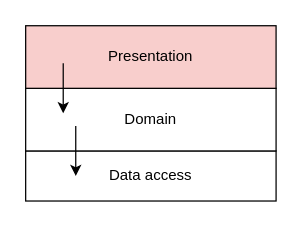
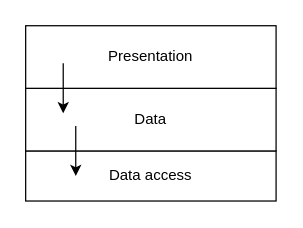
(151, 57) -> (151, 57)
(151, 119) -> (151, 119)
